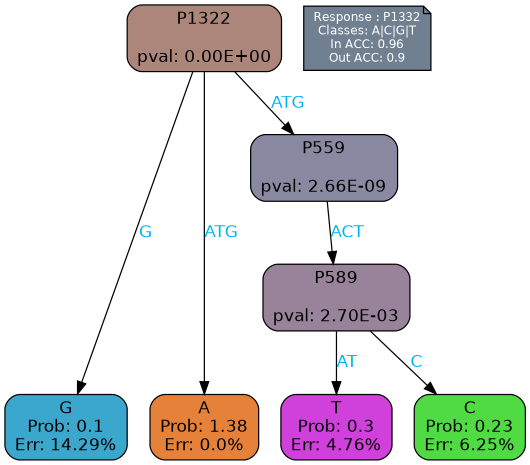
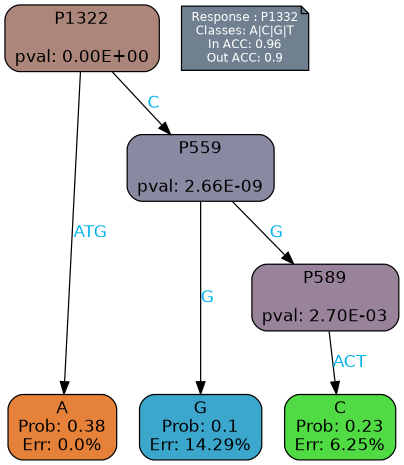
(288, 103) -> (154, 103)
(137, 227) -> (201, 292)
(348, 233) -> (277, 233)
(417, 362) -> (350, 362)
(204, 427) -> (62, 427)
(336, 427) -> none
